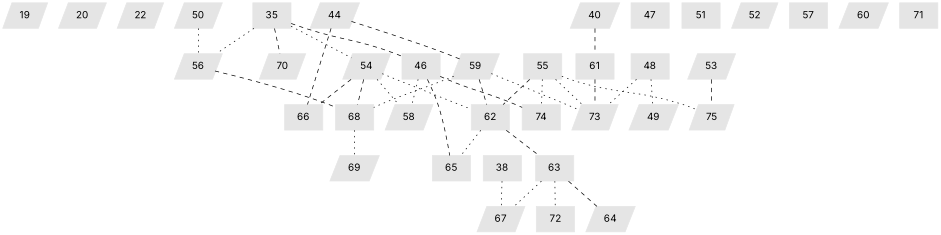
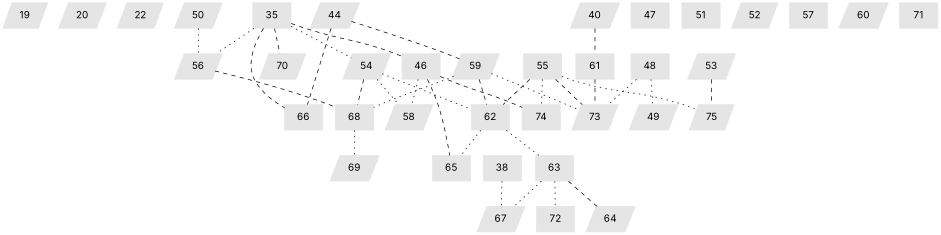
(335, 92) -> (252, 74)
(569, 92) -> (569, 92)
(523, 143) -> (523, 143)
